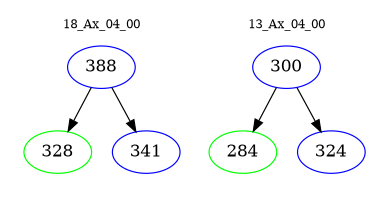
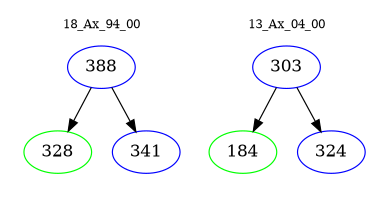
(102, 25) -> (102, 25)
(287, 67) -> (287, 67)
(243, 152) -> (243, 152)
